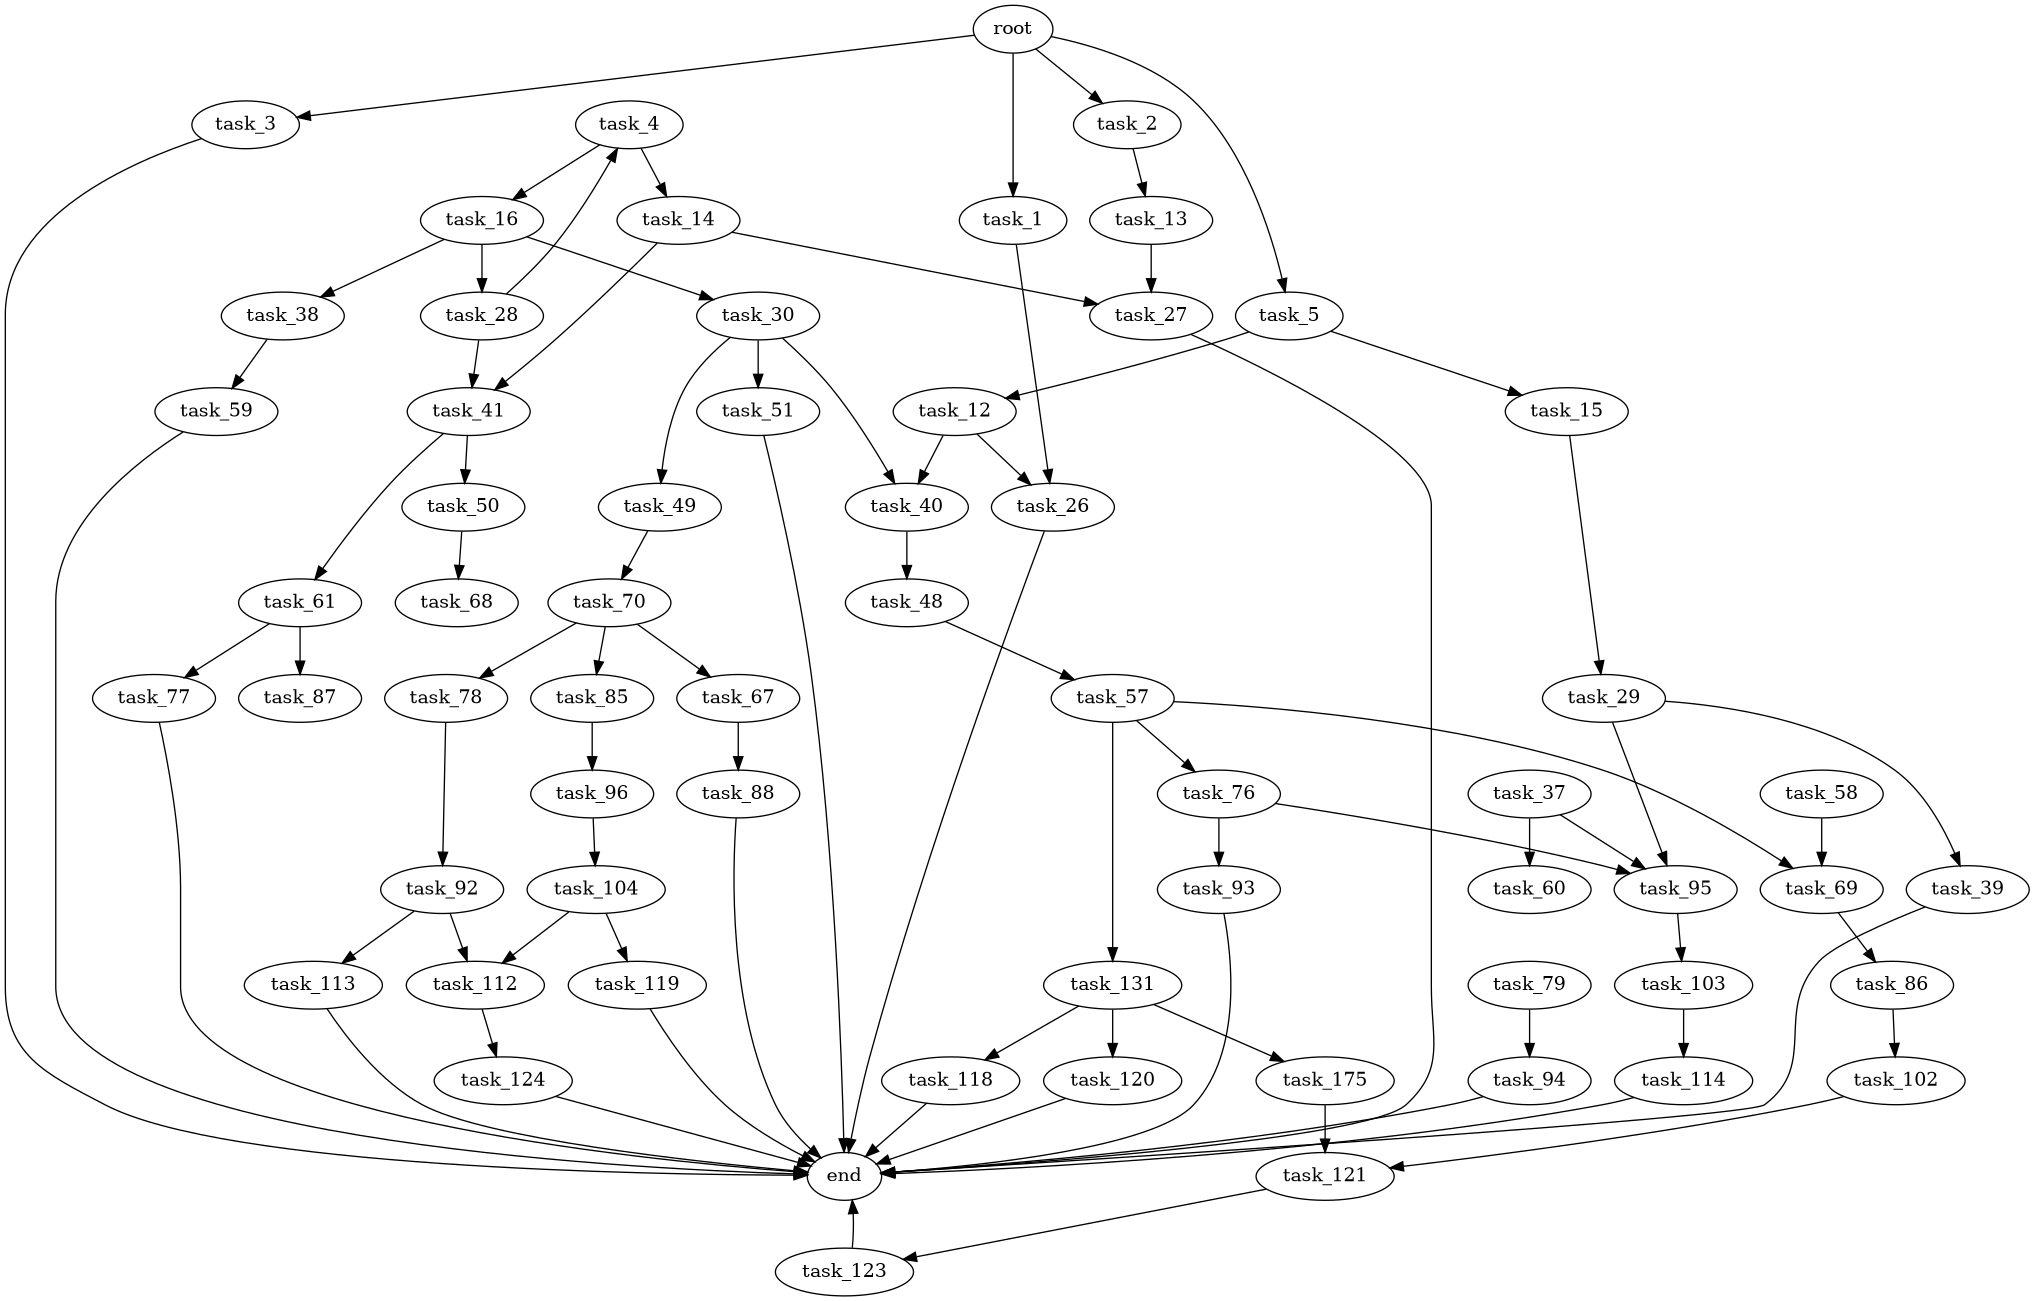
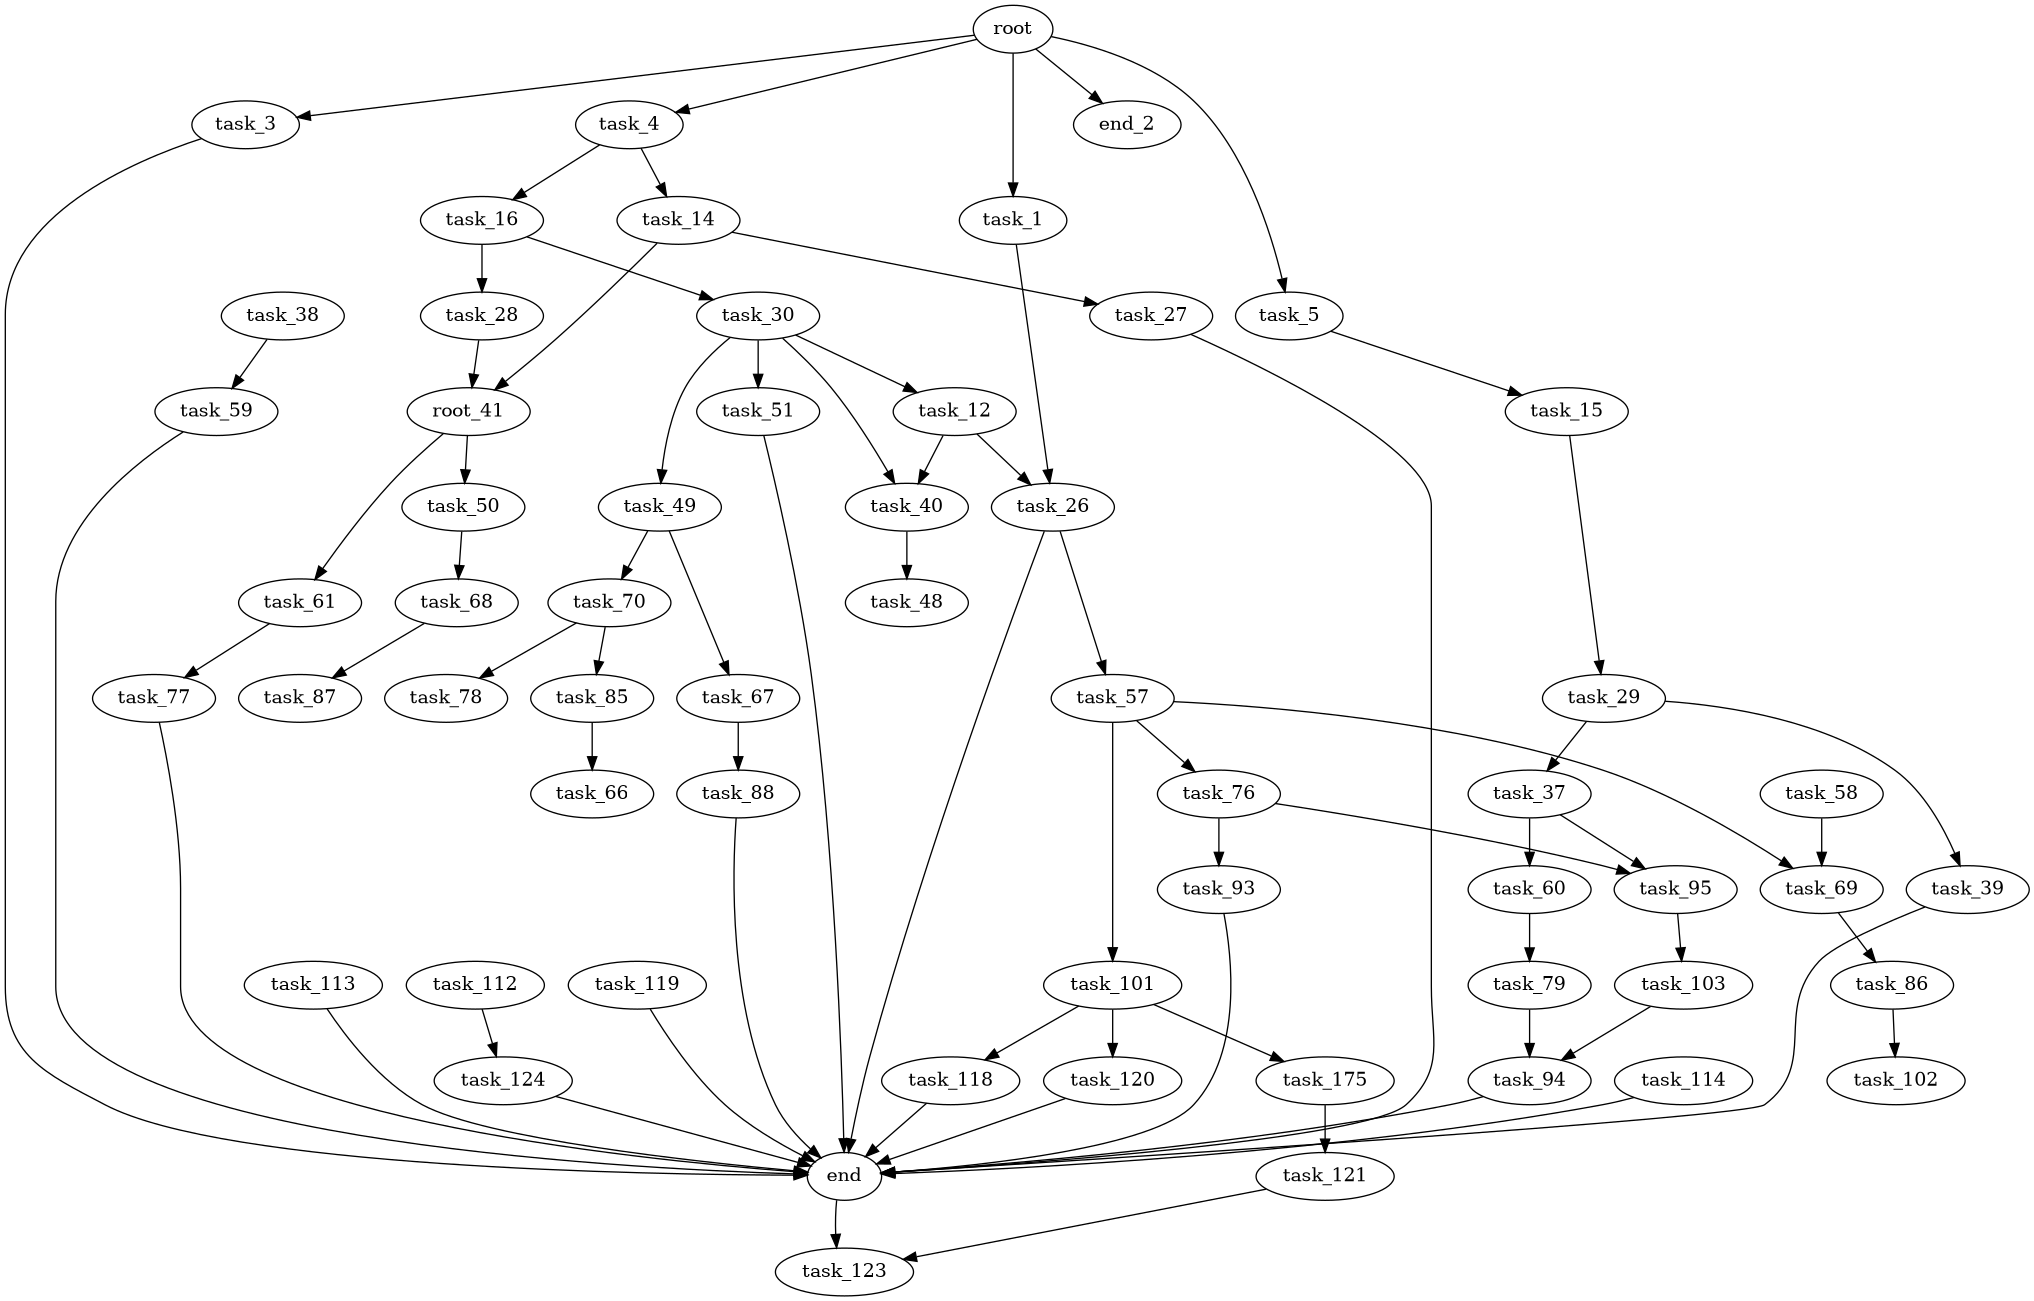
(1127, 125) -> (1127, 125)
(1151, 220) -> none
(565, 232) -> (833, 74)
(388, 265) -> none
(1134, 365) -> (850, 361)
(469, 412) -> (469, 412)
(300, 644) -> (384, 647)
(668, 647) -> (696, 597)
(1010, 651) -> (1081, 596)
(592, 794) -> (592, 794)
(1640, 794) -> (1571, 741)
(442, 890) -> none
(596, 890) -> none
none -> (1530, 931)
(1113, 985) -> (1113, 985)
(1684, 1026) -> (1612, 1030)
(1625, 1137) -> none
(853, 1231) -> (836, 1217)
